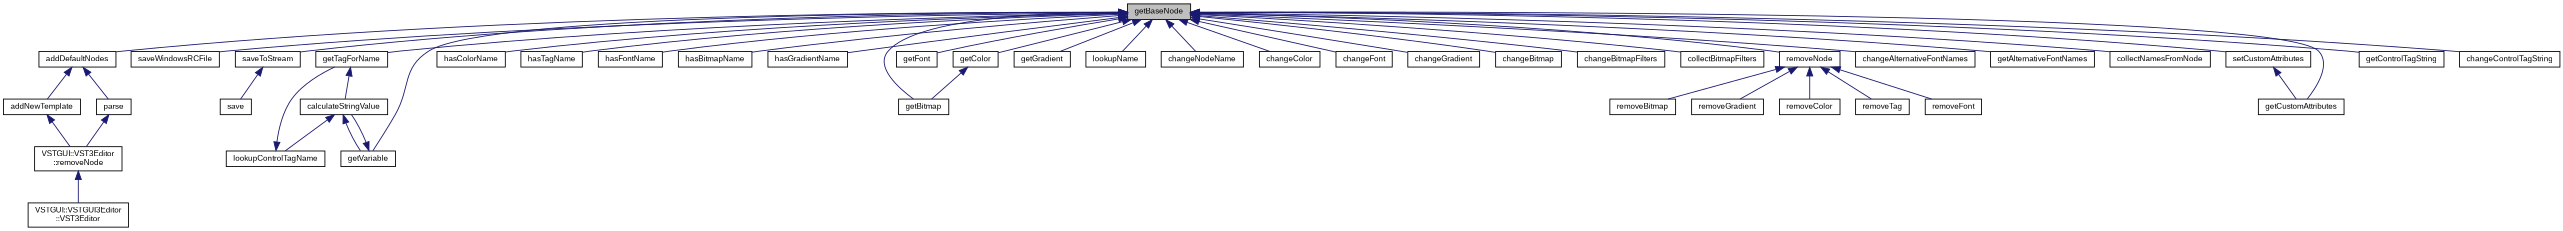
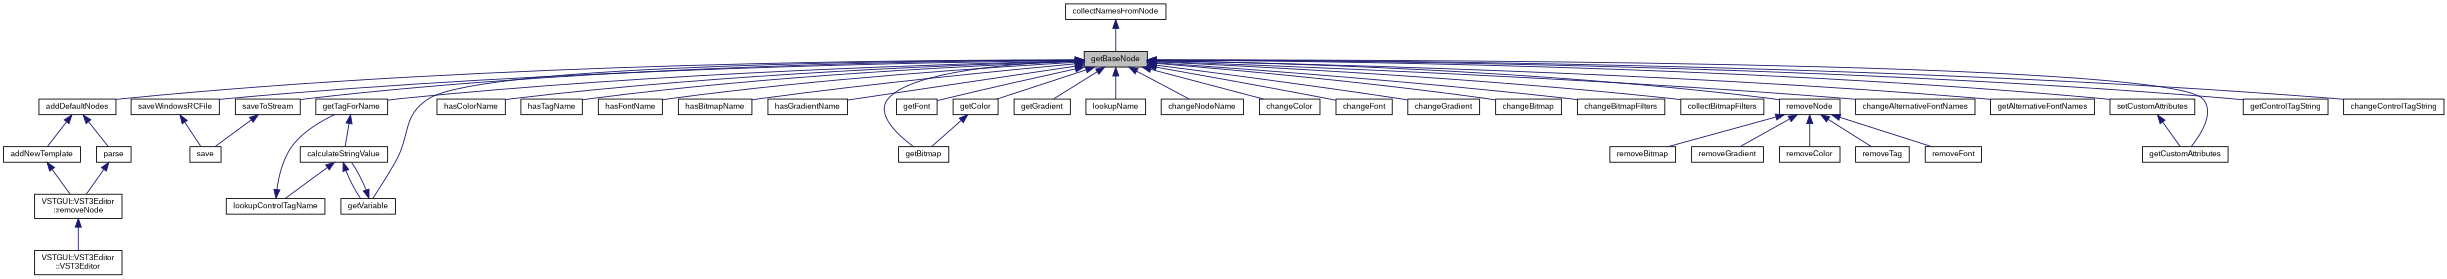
(1701, 27) -> (1116, 40)
none -> (193, 134)
(78, 215) -> (78, 263)
